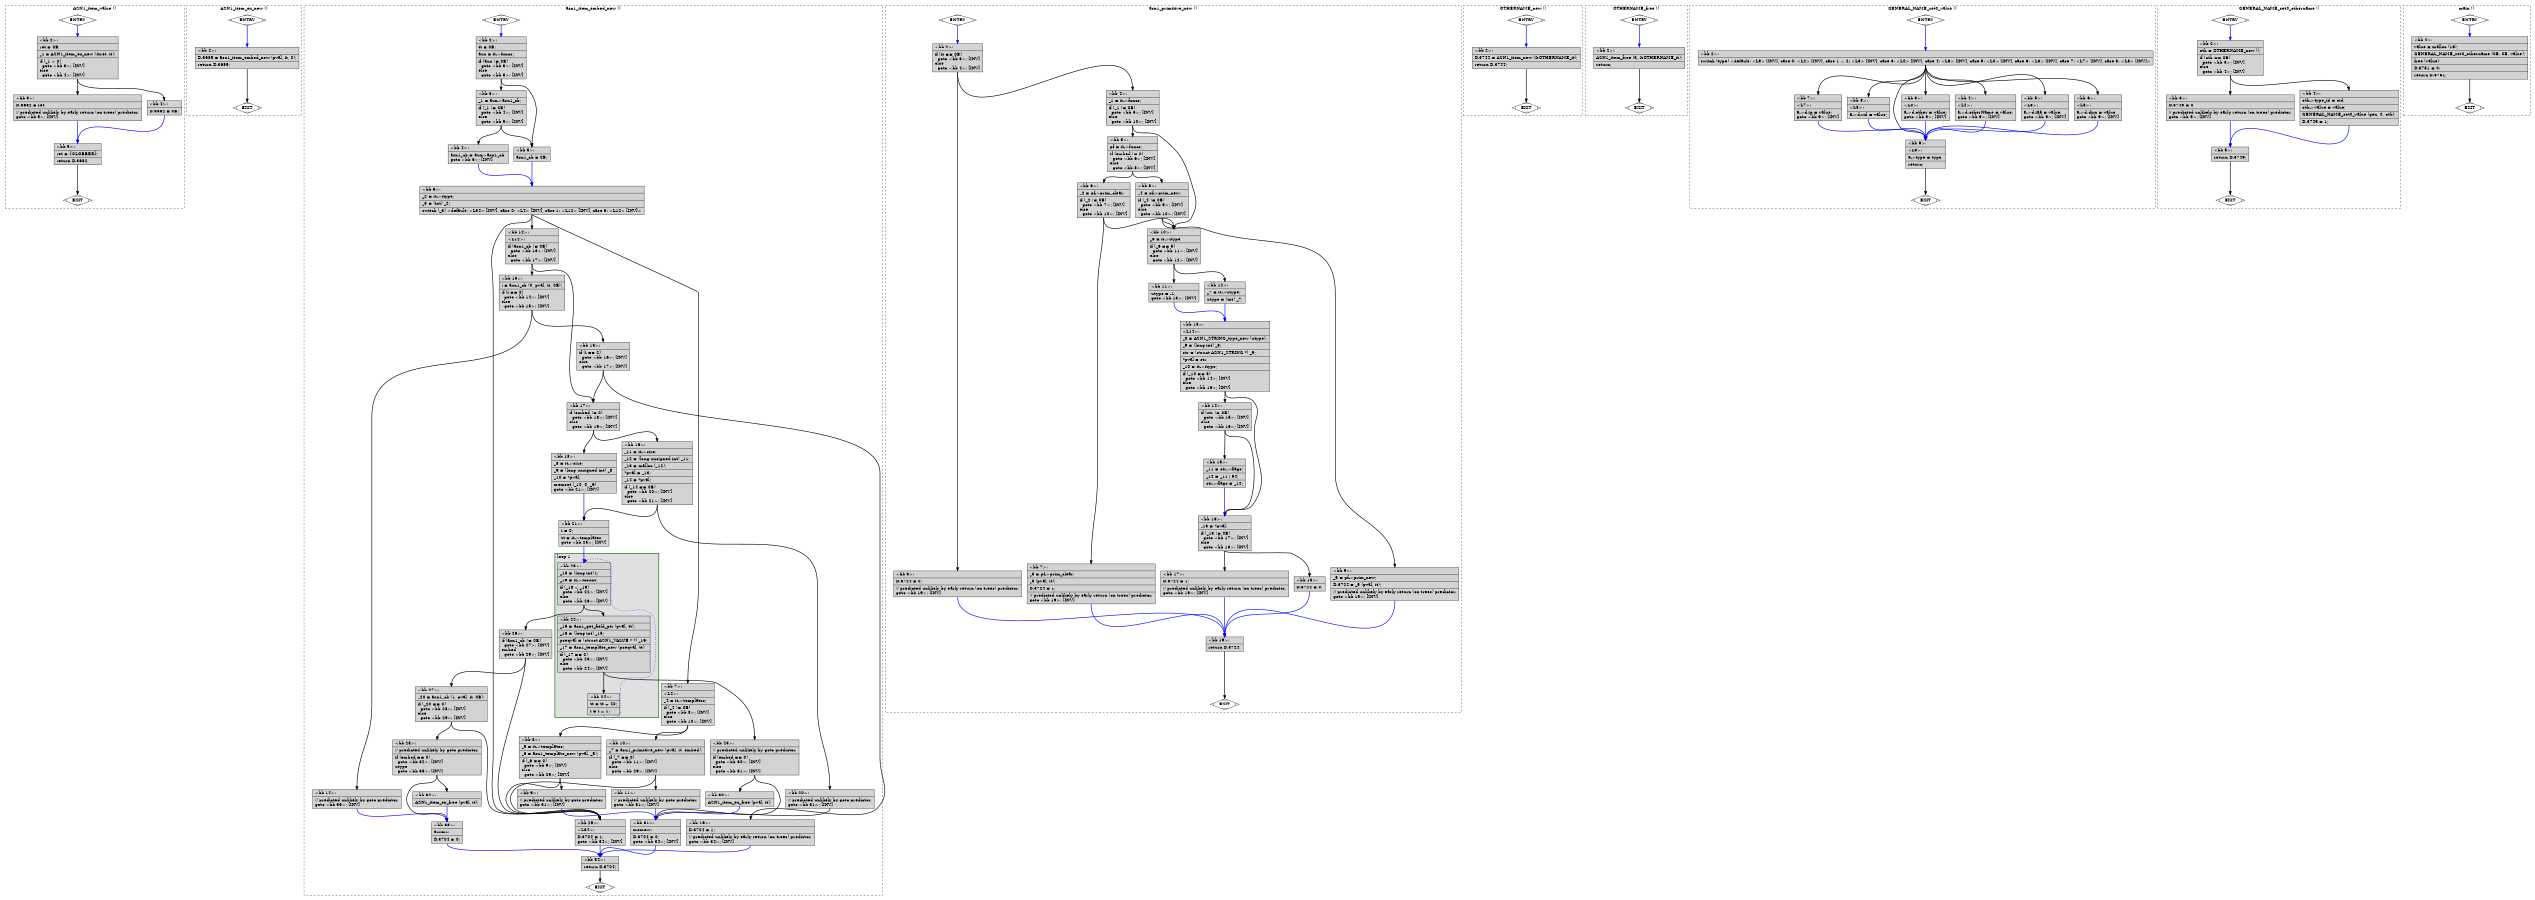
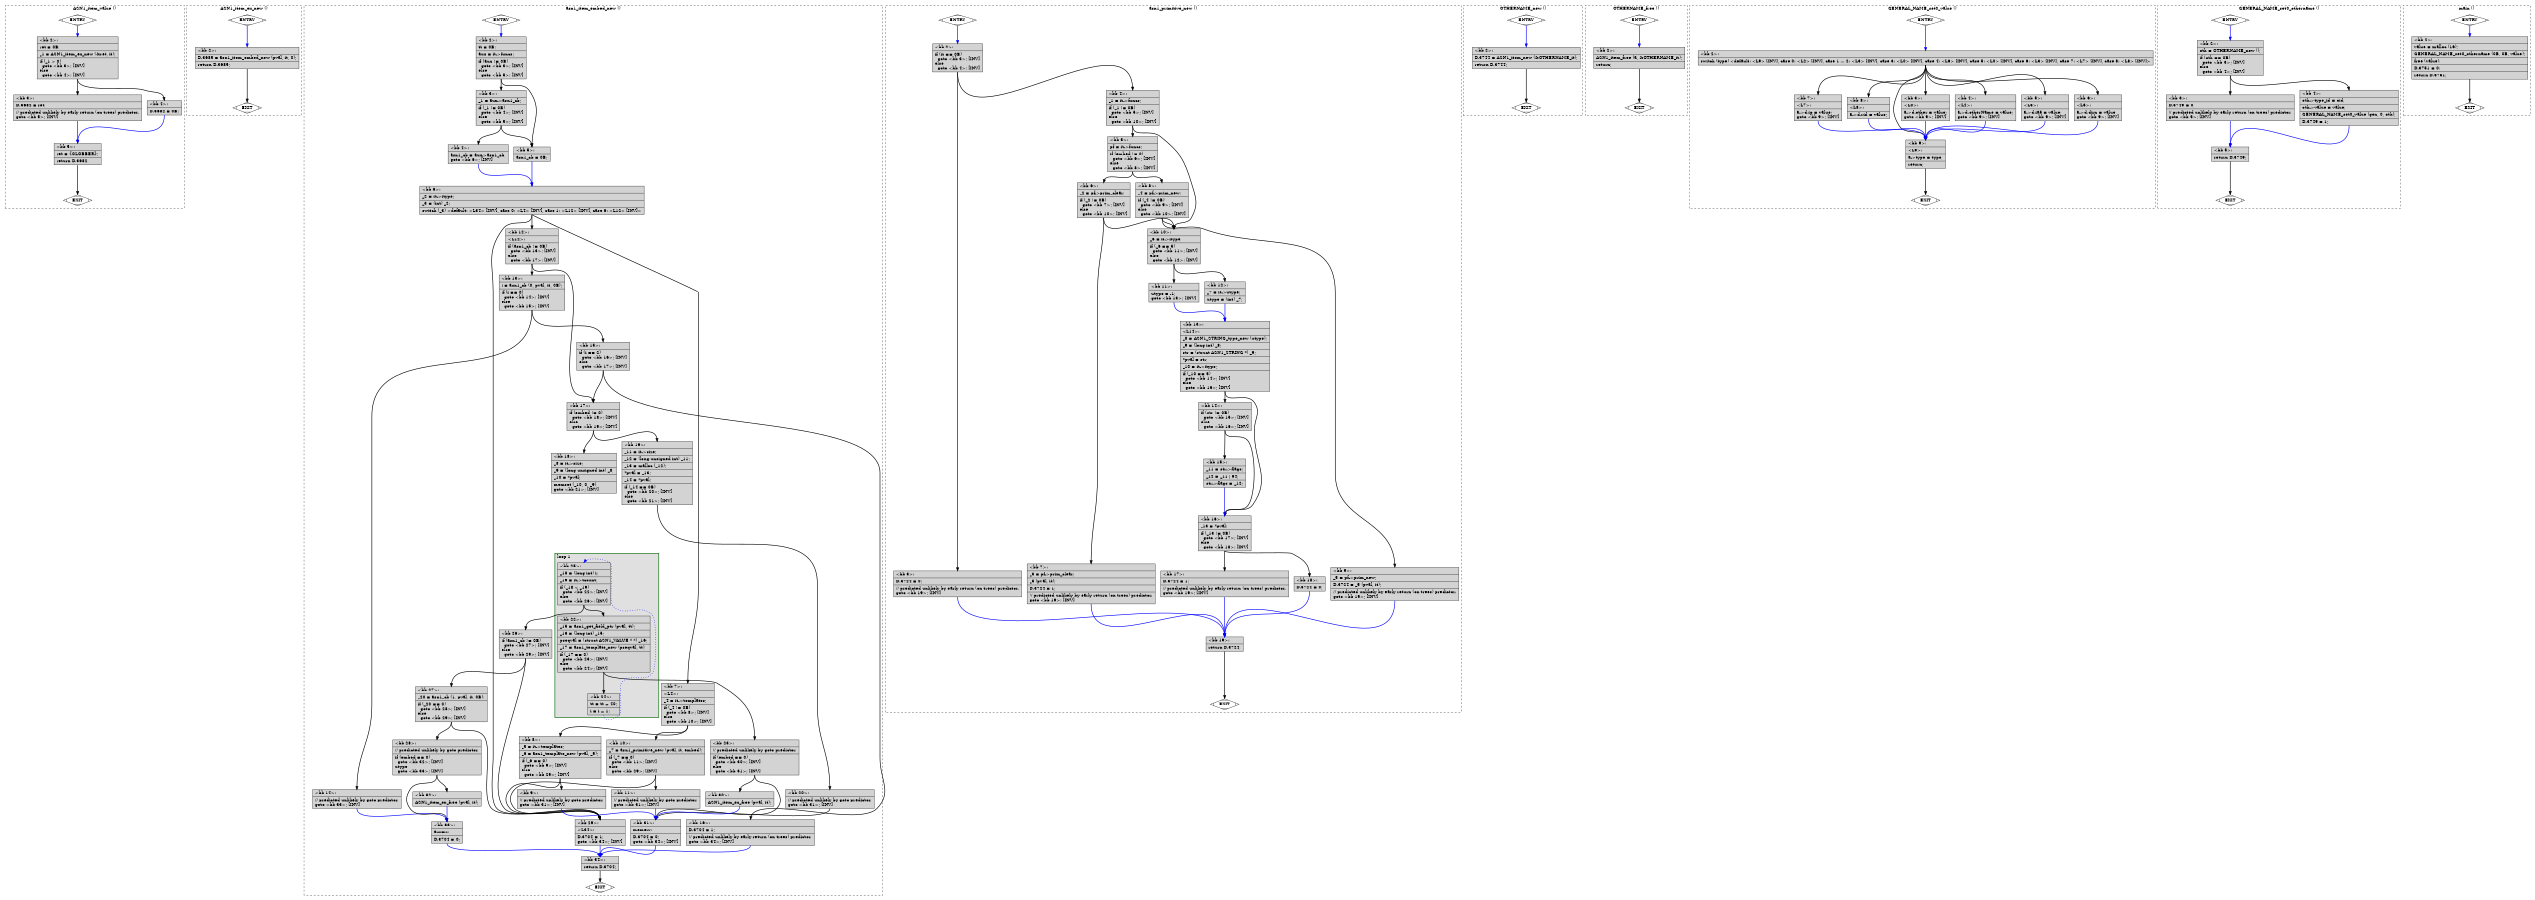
(584, 533) -> none
(509, 650) -> (506, 650)
